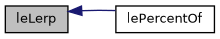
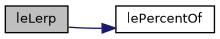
(99, 10) -> (85, 28)
